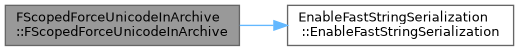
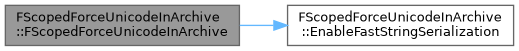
(401, 25) -> (401, 25)
